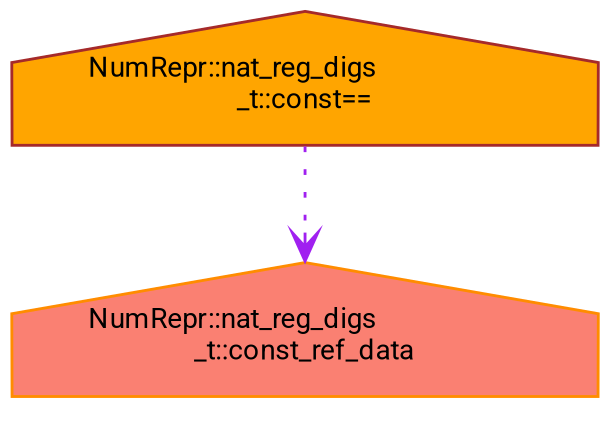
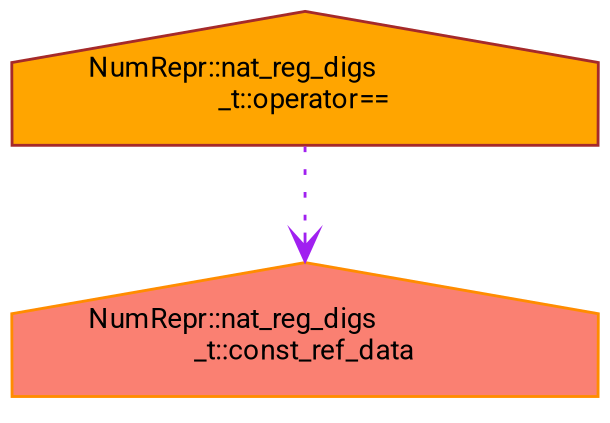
(305, 85) -> (305, 85)
